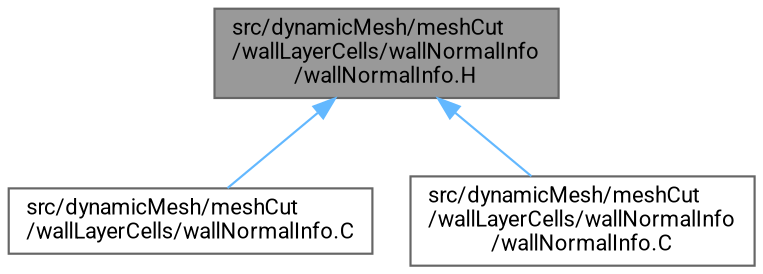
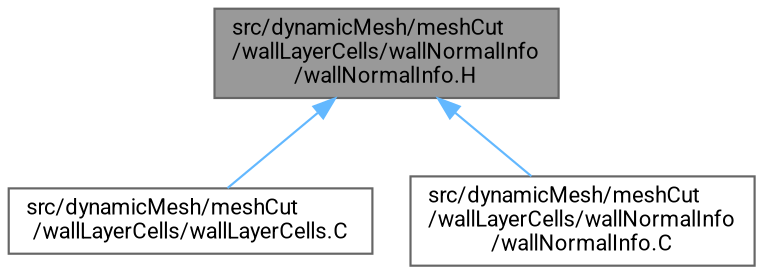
(191, 221) -> (191, 221)
